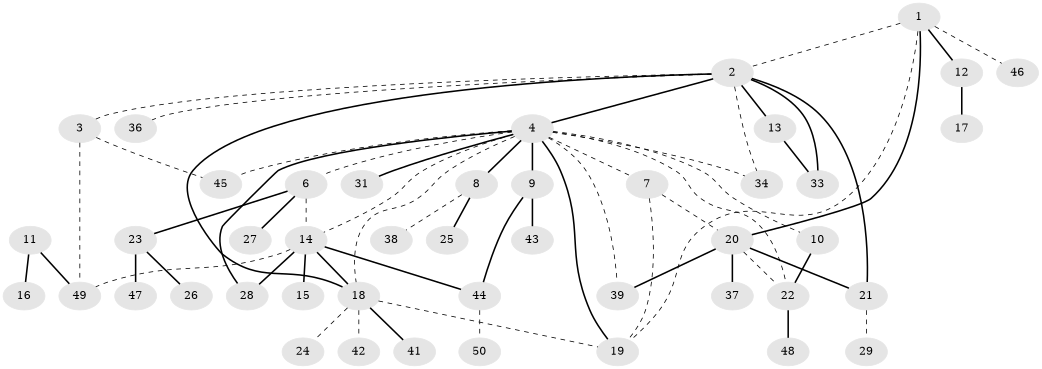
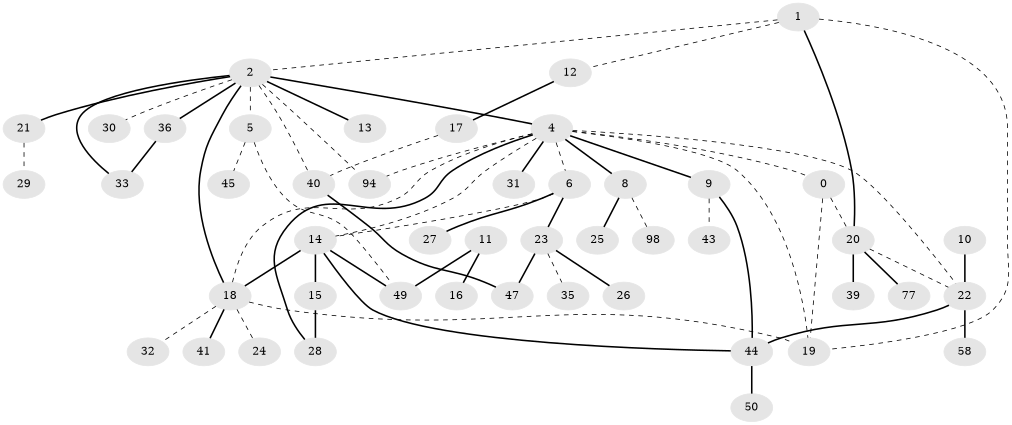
(940, 45) -> (684, 45)
(1018, 73) -> none
(375, 91) -> (208, 101)
(80, 129) -> (250, 129)
none -> (109, 129)
(373, 146) -> none
(796, 157) -> (144, 157)
(685, 163) -> none
none -> (314, 184)
(647, 184) -> (824, 184)
(762, 184) -> (370, 184)
(601, 200) -> none
(532, 212) -> (709, 212)
(391, 240) -> (653, 240)
(575, 240) -> (742, 176)
(797, 267) -> none
(193, 268) -> (358, 268)
(277, 268) -> (315, 324)
none -> (568, 296)
(732, 296) -> (909, 296)
none -> (858, 324)
(480, 327) -> (752, 380)
(359, 352) -> (148, 352)
(788, 352) -> (965, 352)
